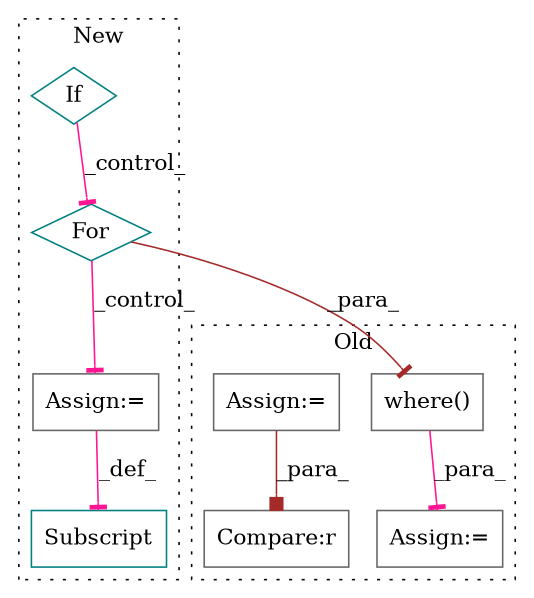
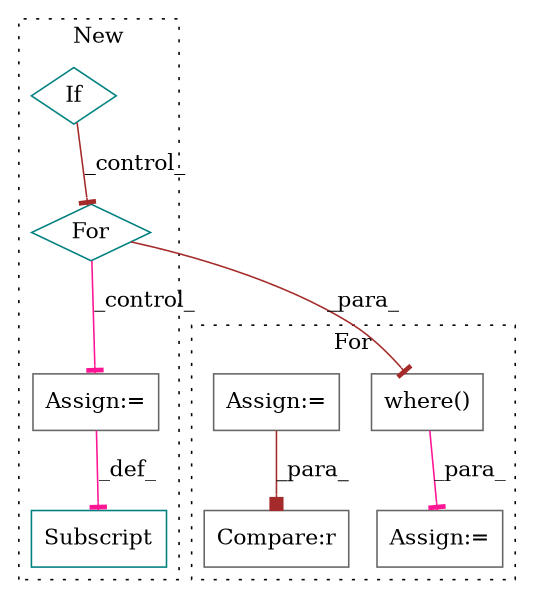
(82, 160) -> (82, 160)
(353, 343) -> (353, 343)
